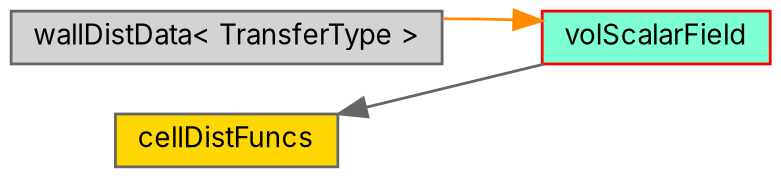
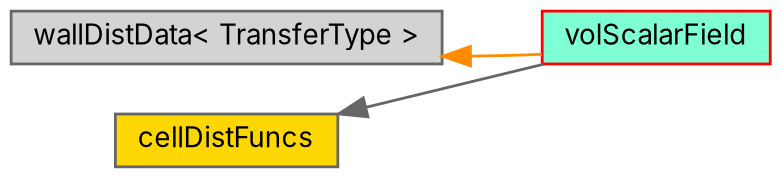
(478, 19) -> (506, 56)
